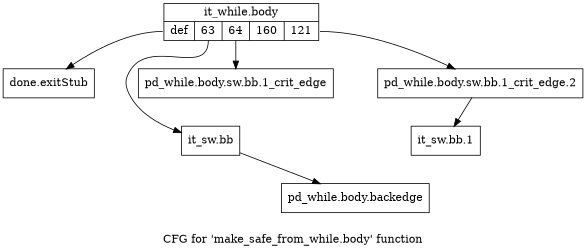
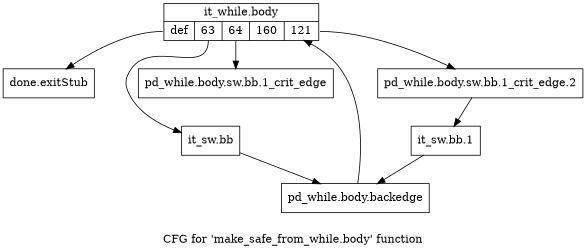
none -> (356, 105)
none -> (404, 167)
